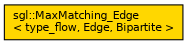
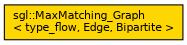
(94, 22) -> (94, 22)
